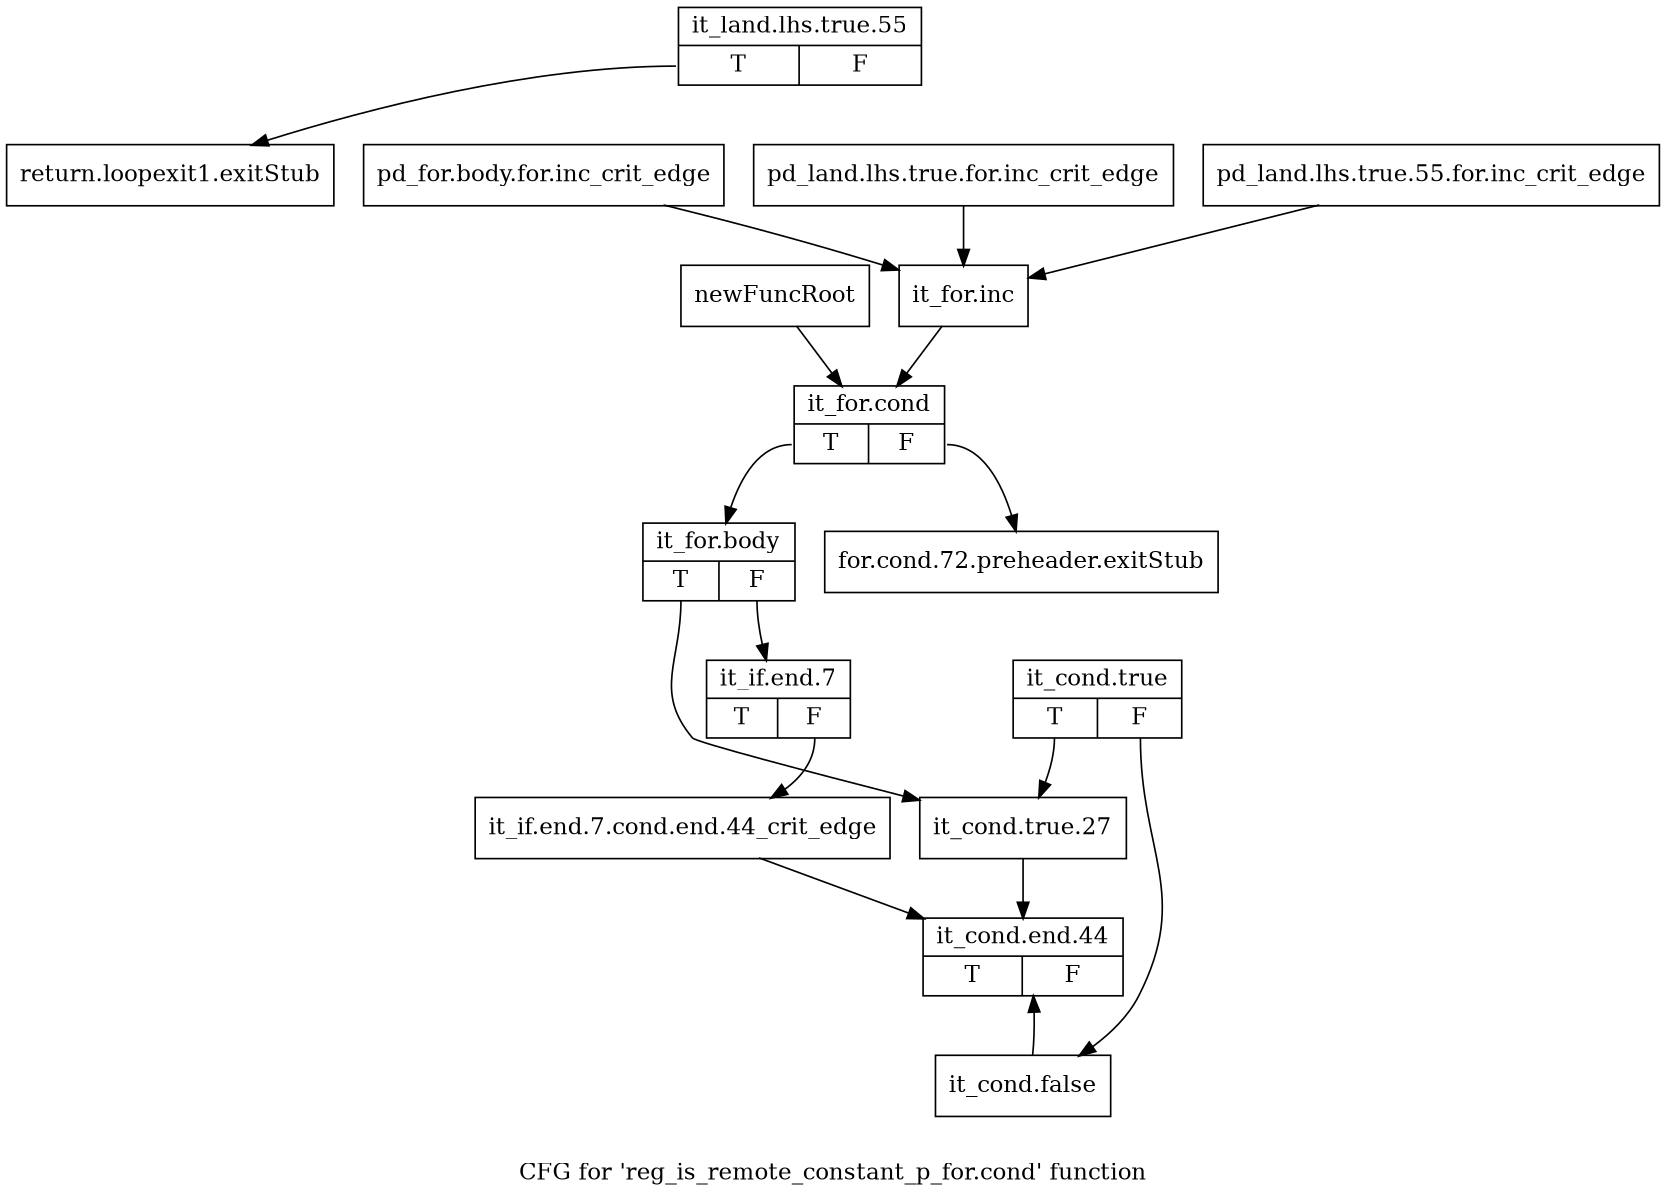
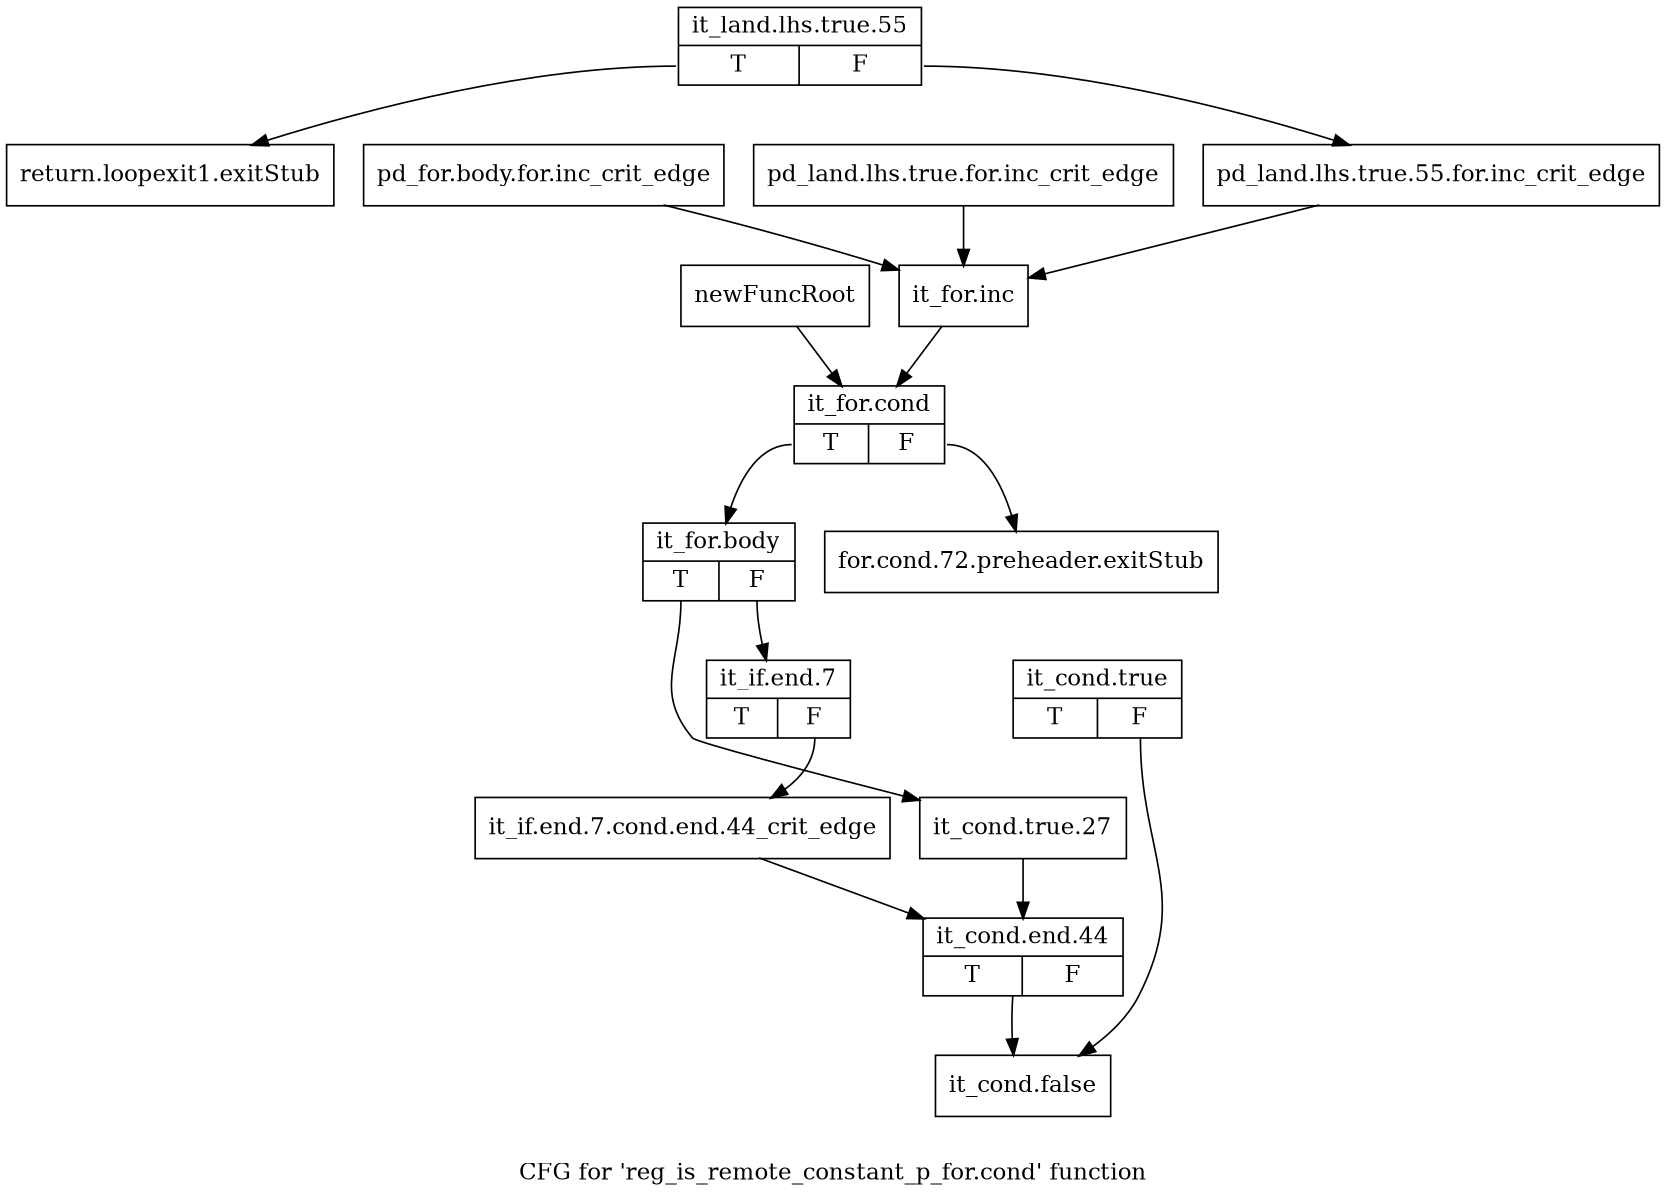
none -> (1131, 89)
(1052, 761) -> none
(1034, 1034) -> (1012, 1017)
